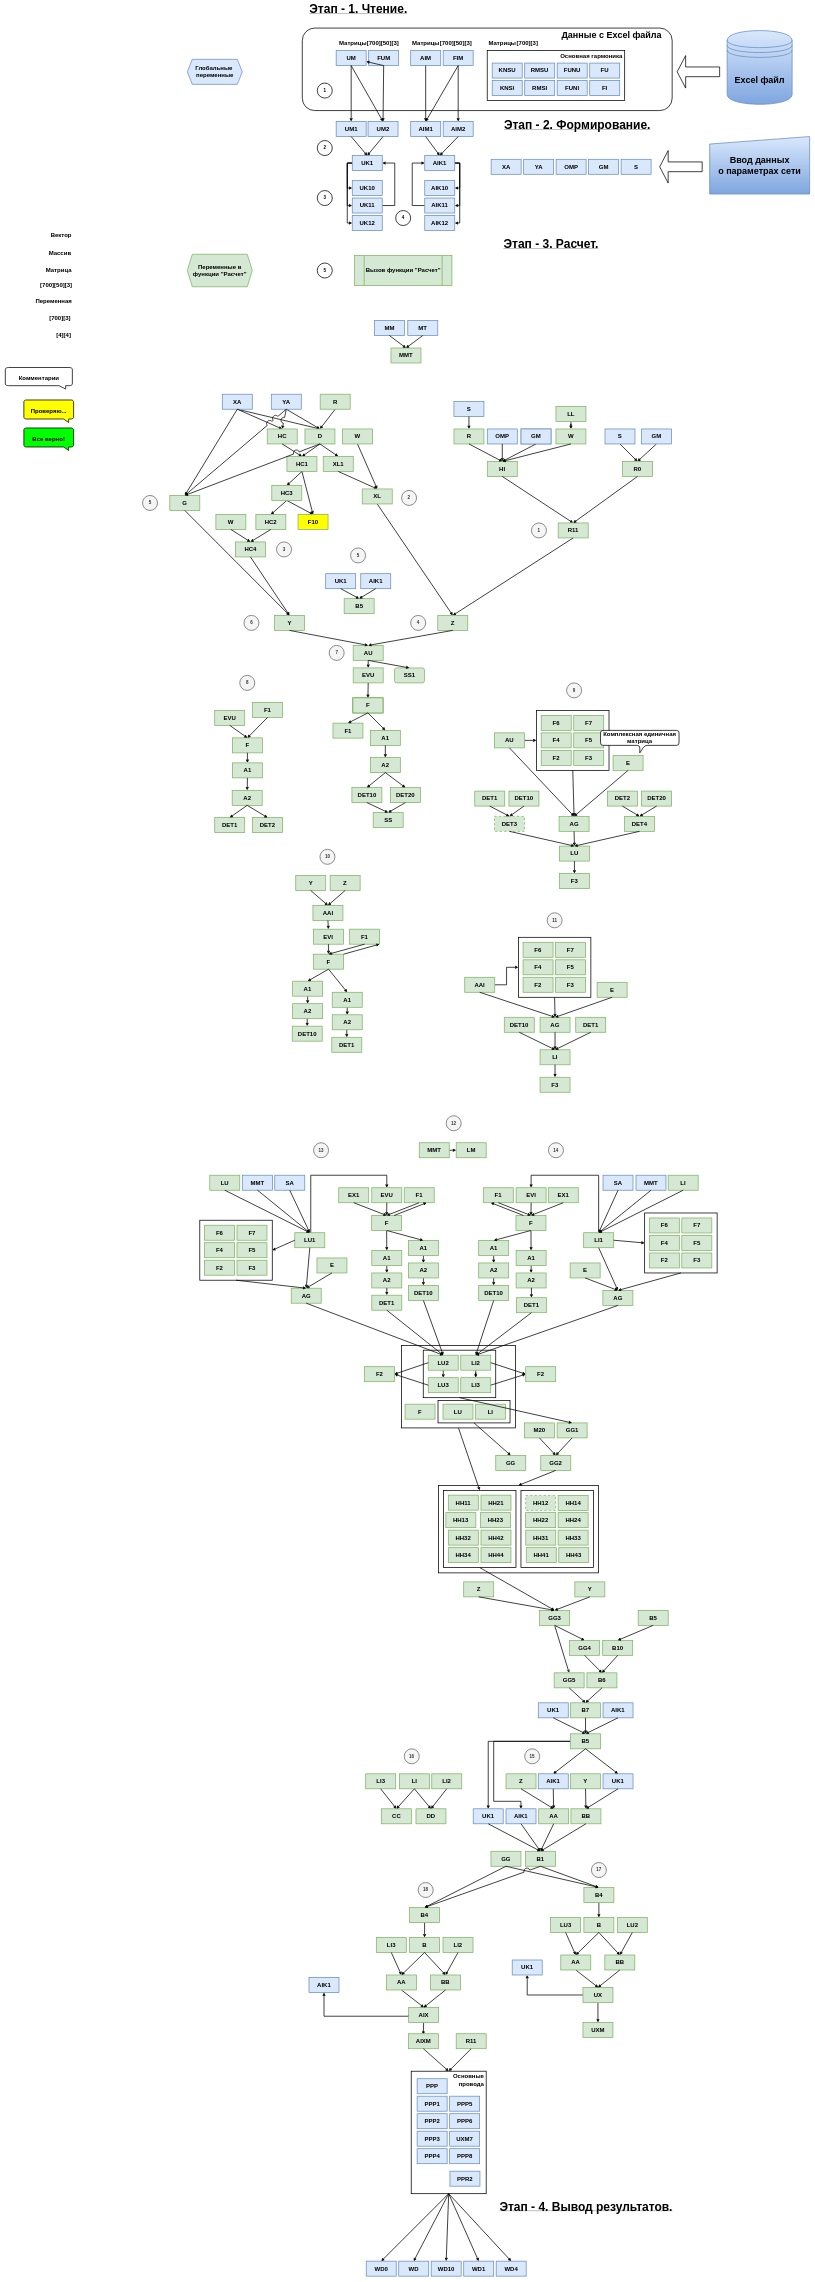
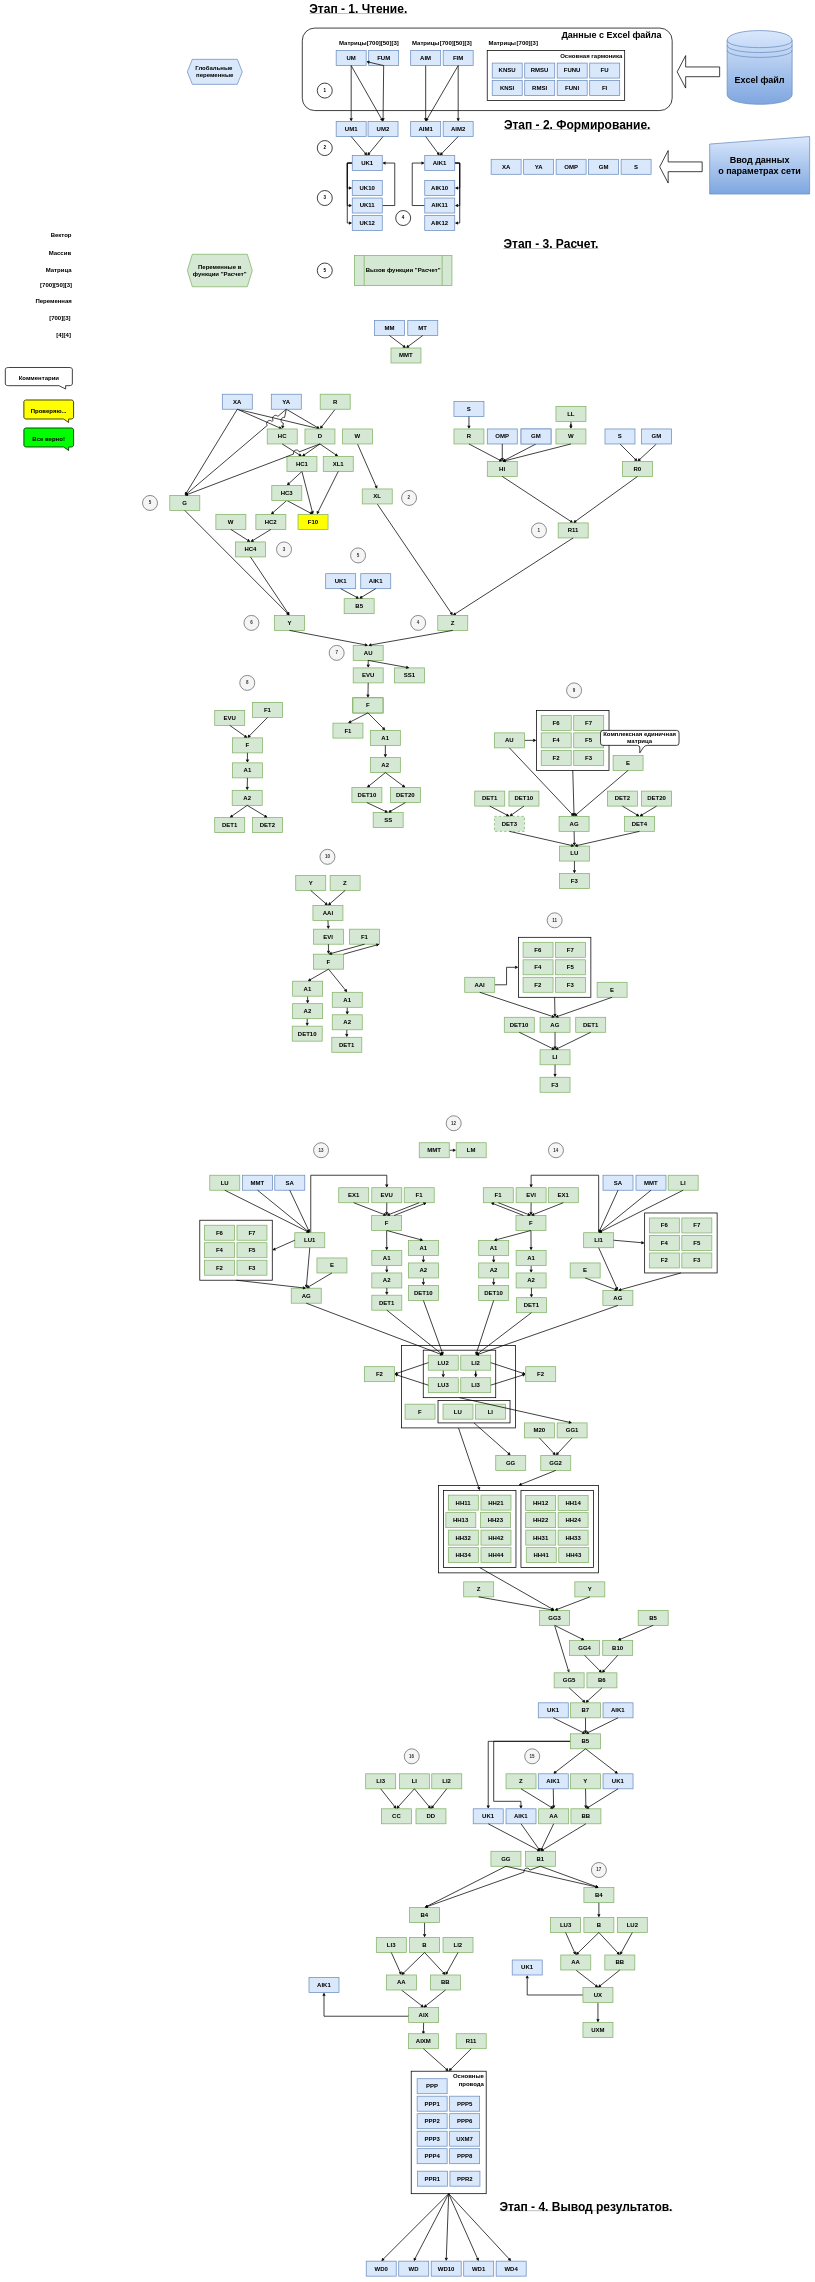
(357, 479) -> (328, 491)
(410, 675) -> (410, 675)
(541, 1503) -> (541, 1503)
(426, 1890) -> none
none -> (433, 2179)
